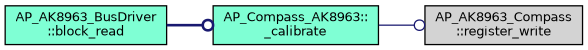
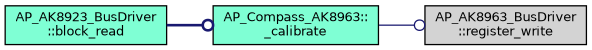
(86, 25) -> (86, 25)
(504, 25) -> (506, 25)
